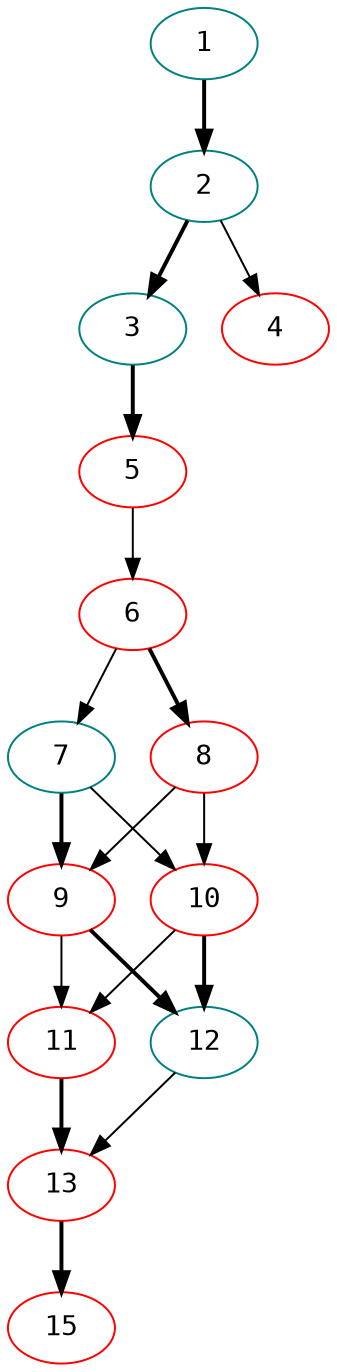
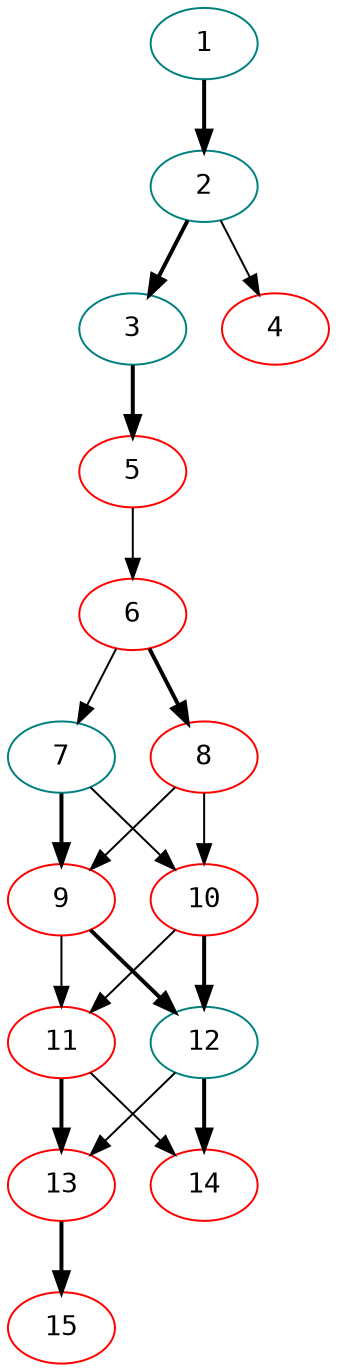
none -> (204, 1185)
